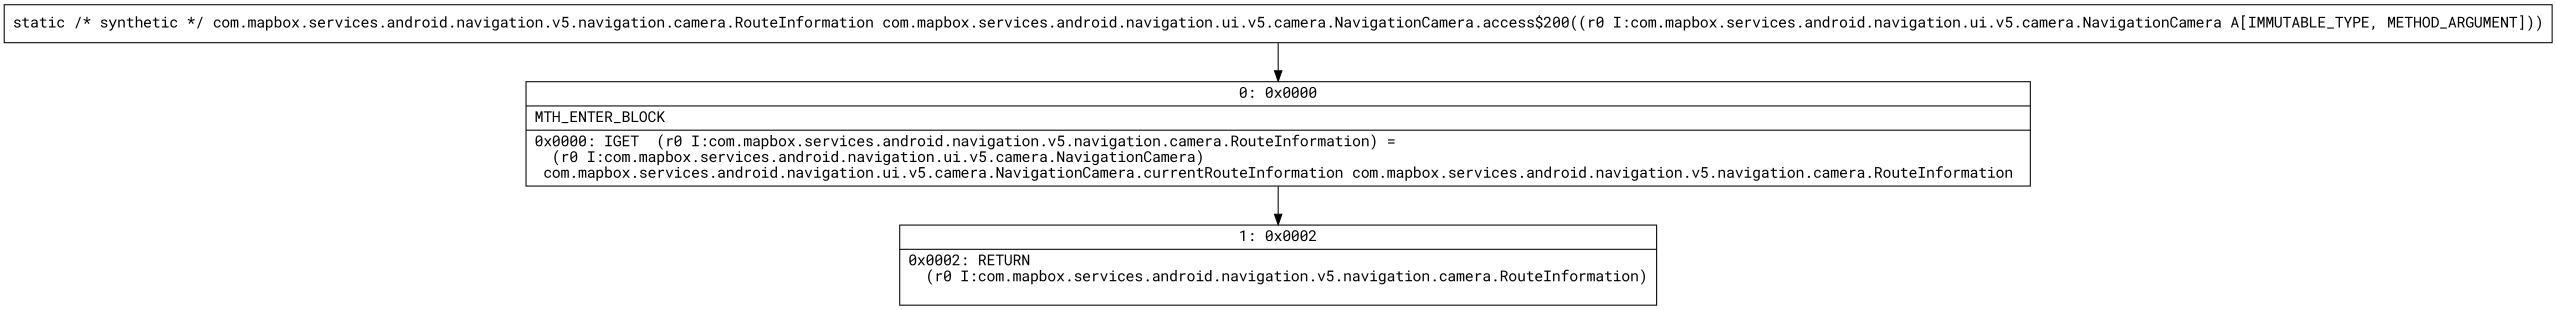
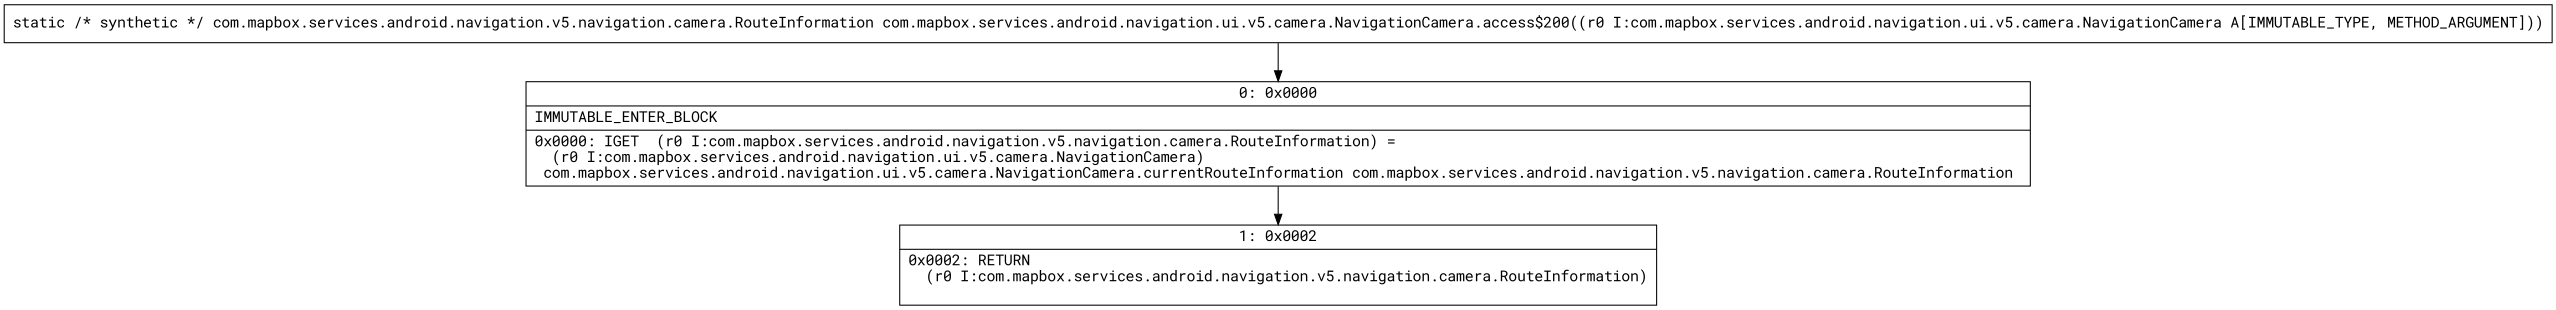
(600, 118) -> (626, 118)
